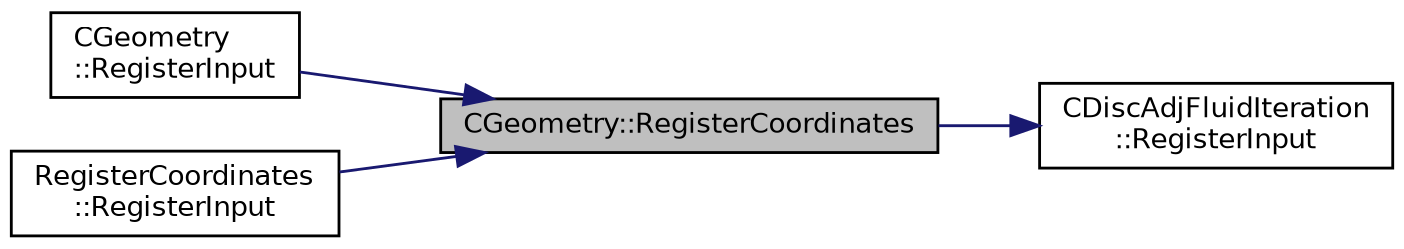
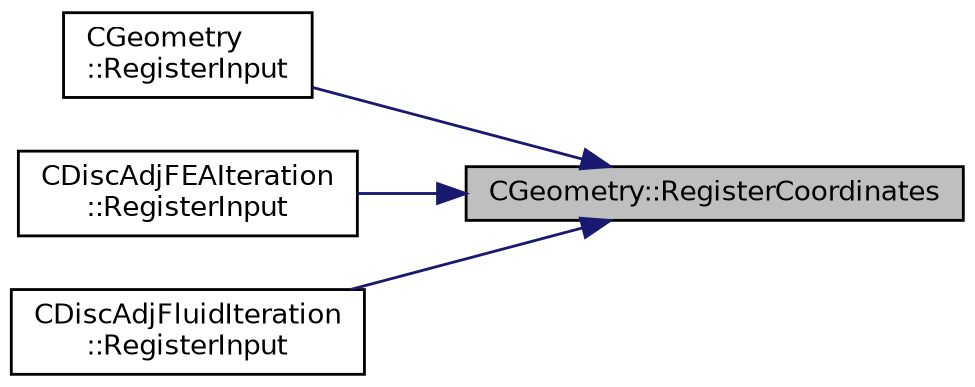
(975, 126) -> (466, 259)
(175, 194) -> (188, 194)
